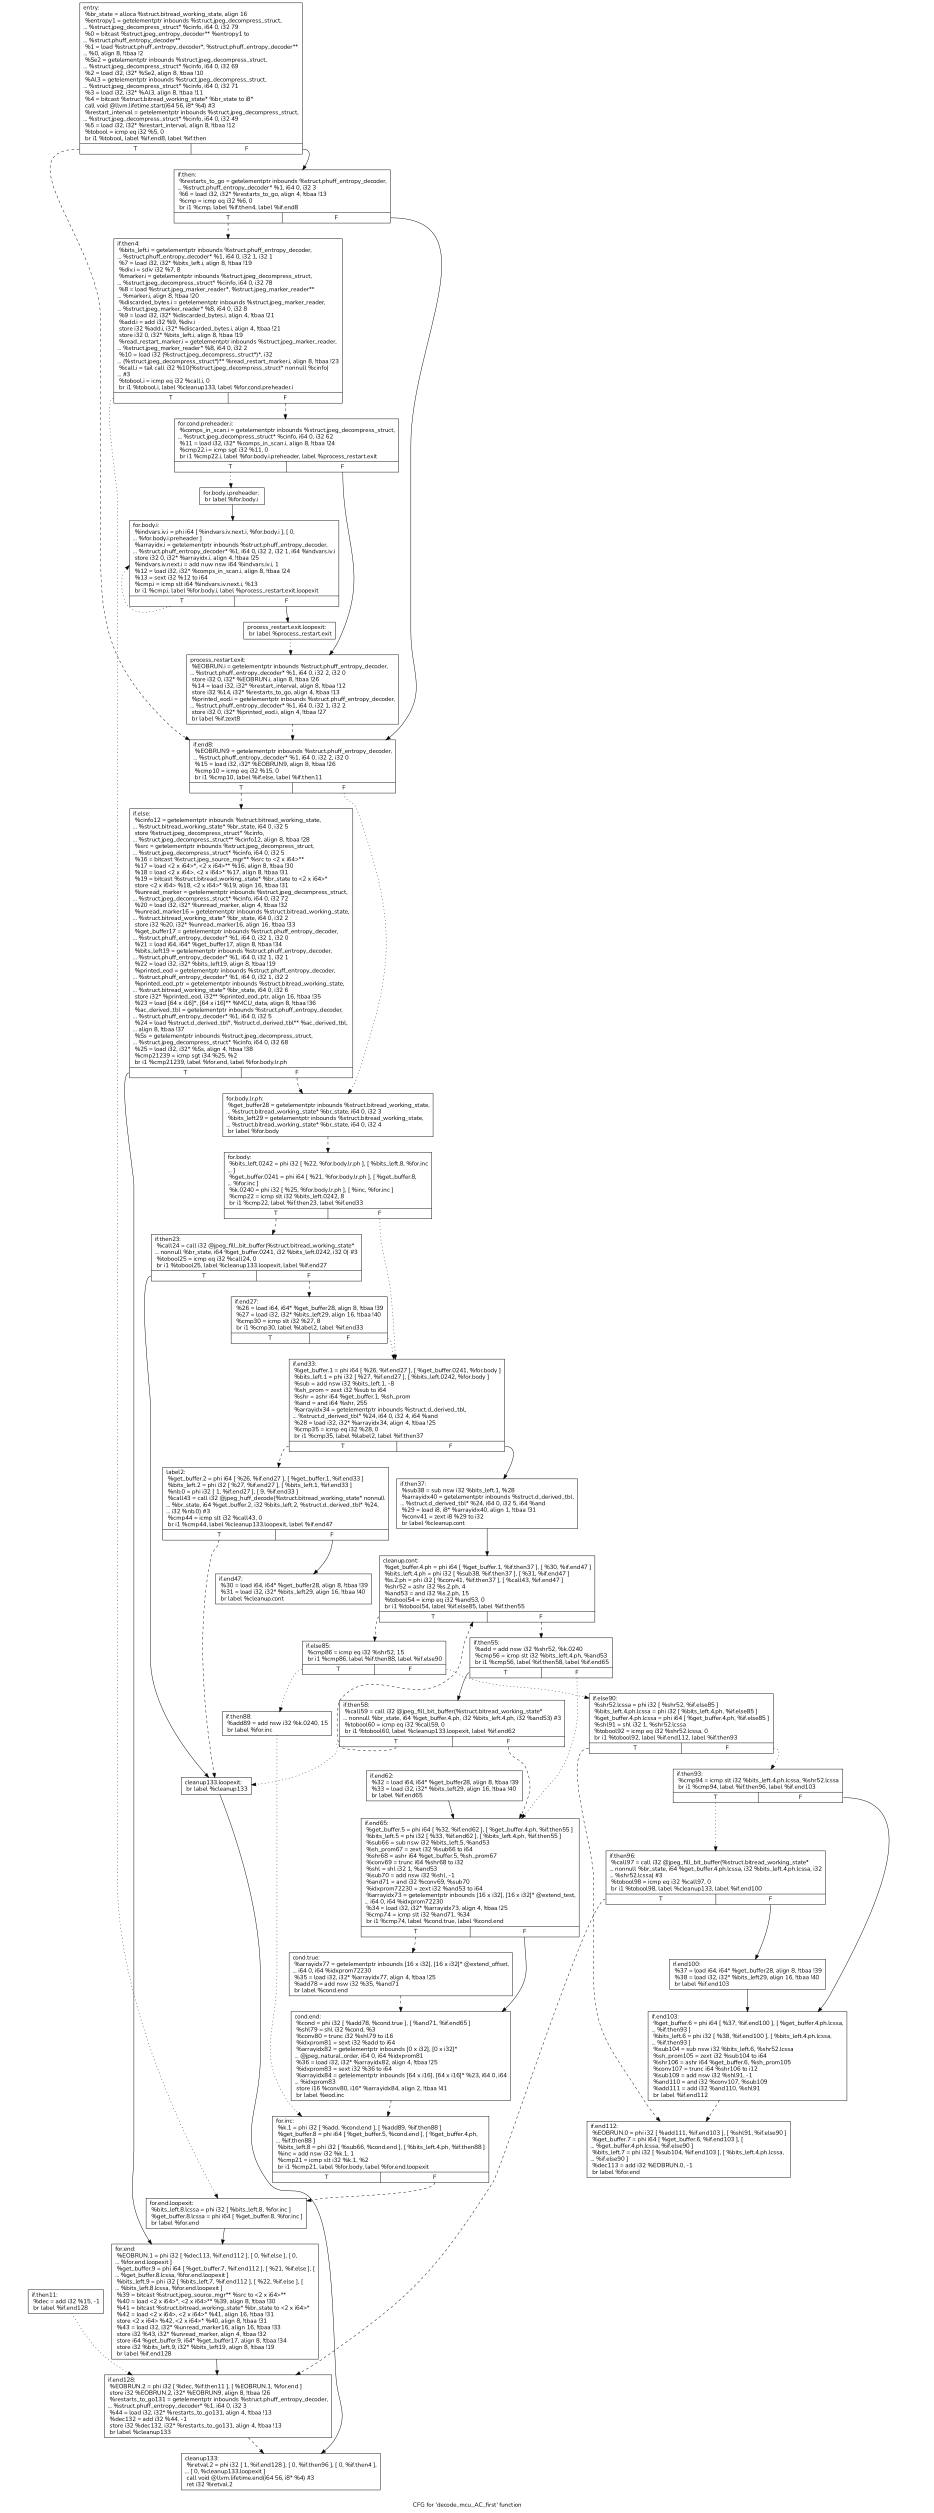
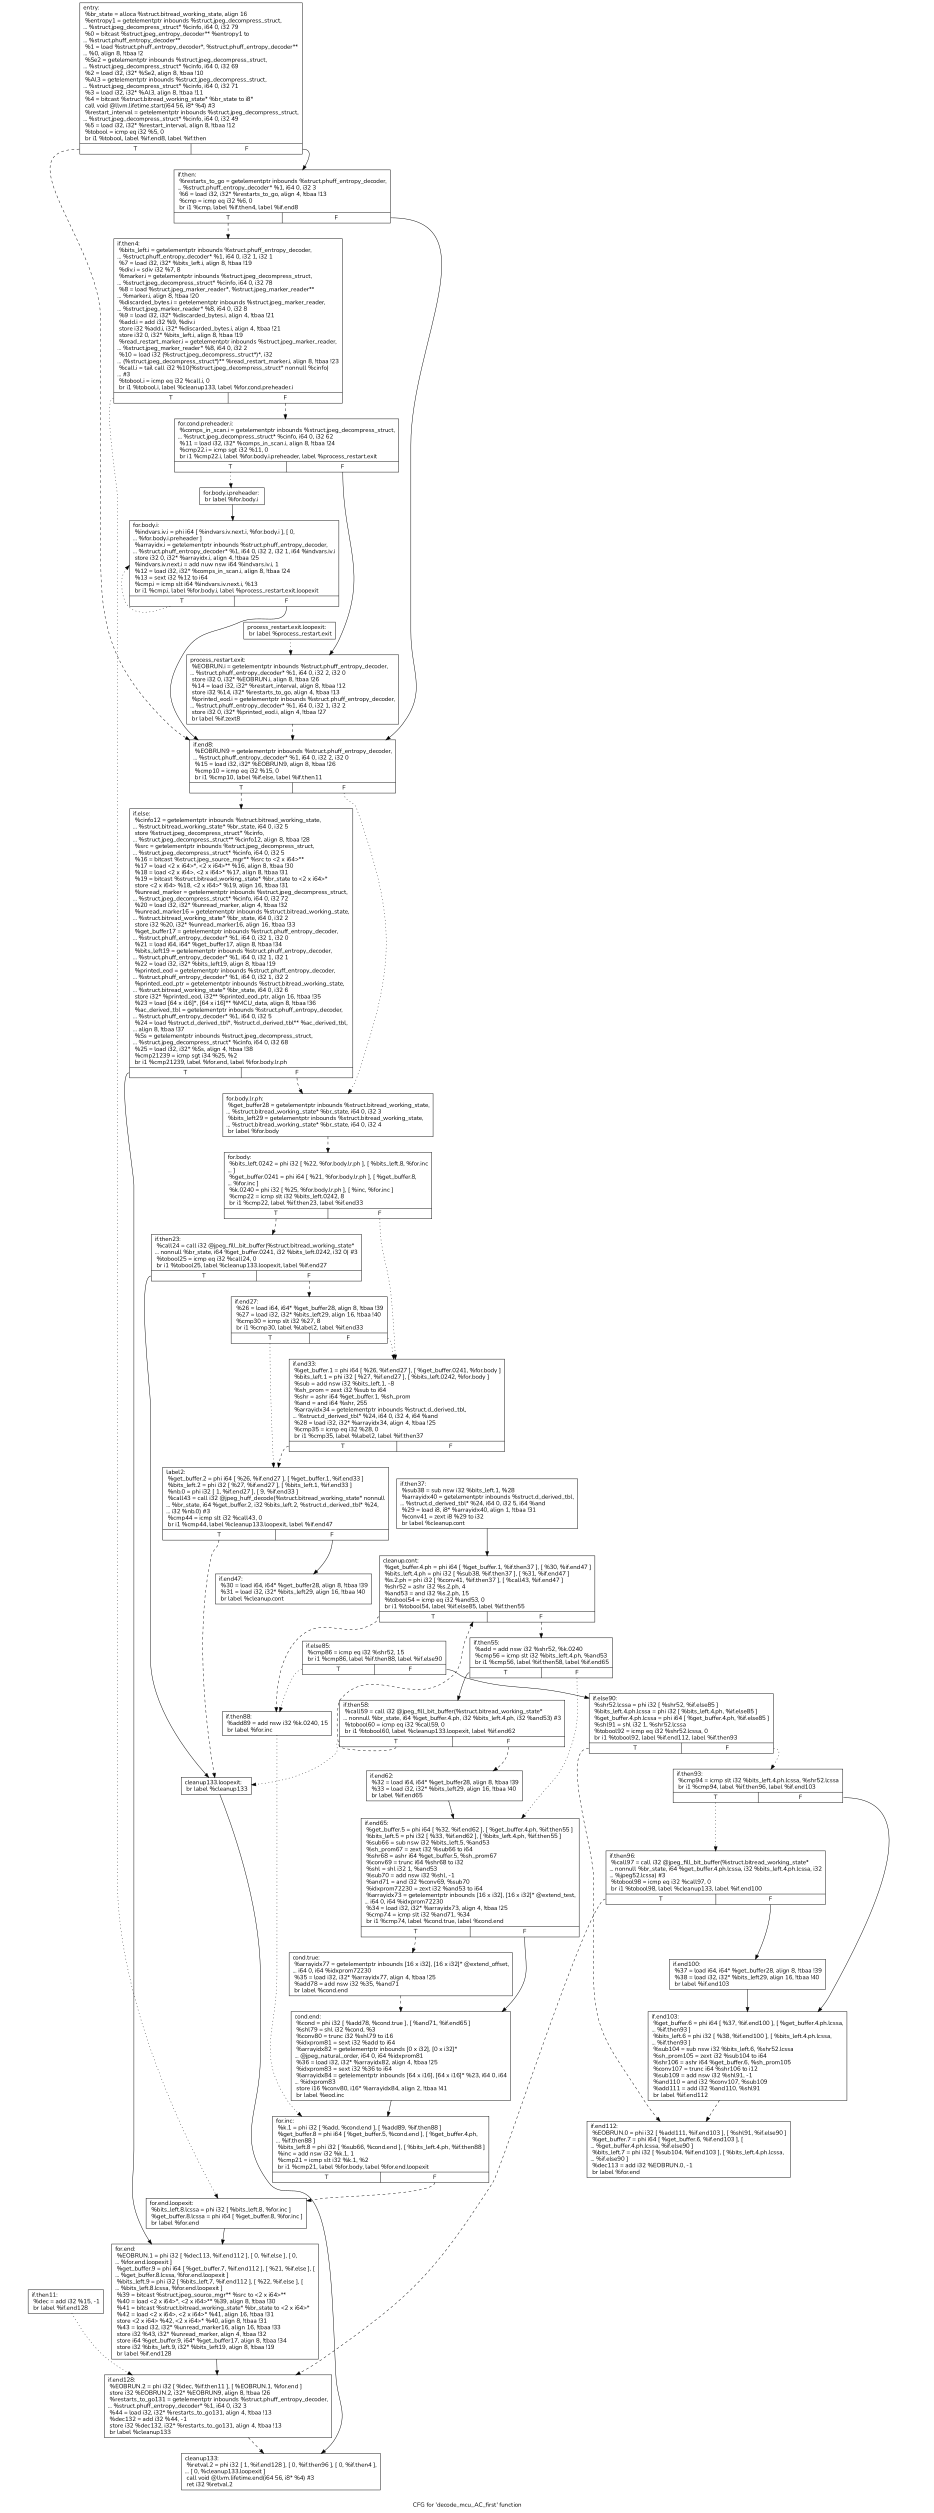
(287, 612) -> (192, 643)
none -> (271, 1403)
(513, 1459) -> none
(376, 1626) -> (304, 1634)
(515, 1687) -> (515, 1687)
(529, 1778) -> (505, 1759)
(636, 1875) -> (638, 1875)
(390, 2106) -> (390, 2106)
